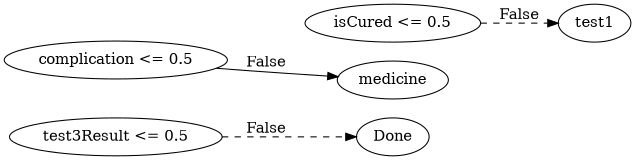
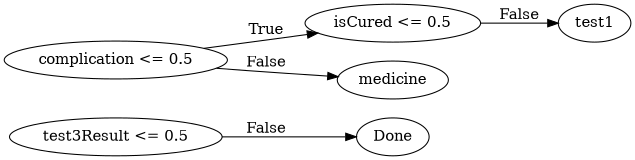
(514, 23) -> (514, 23)
none -> (256, 41)
(284, 137) -> (284, 137)
